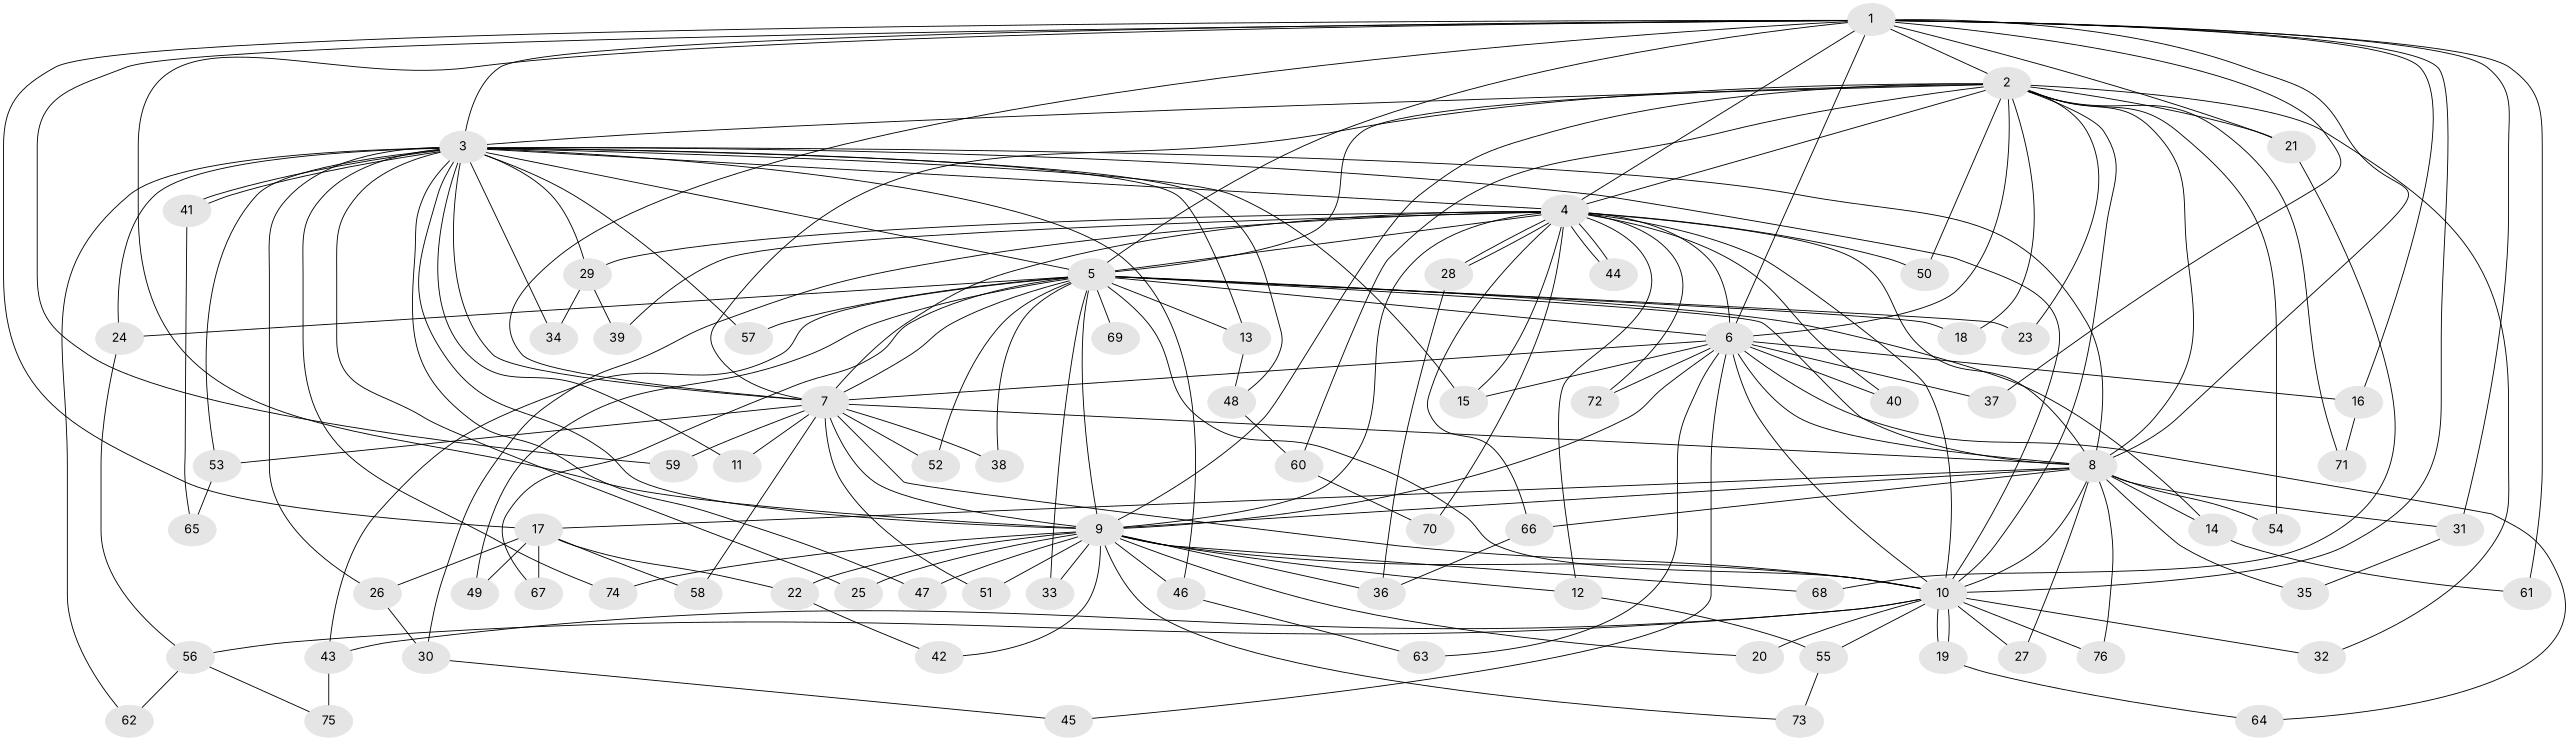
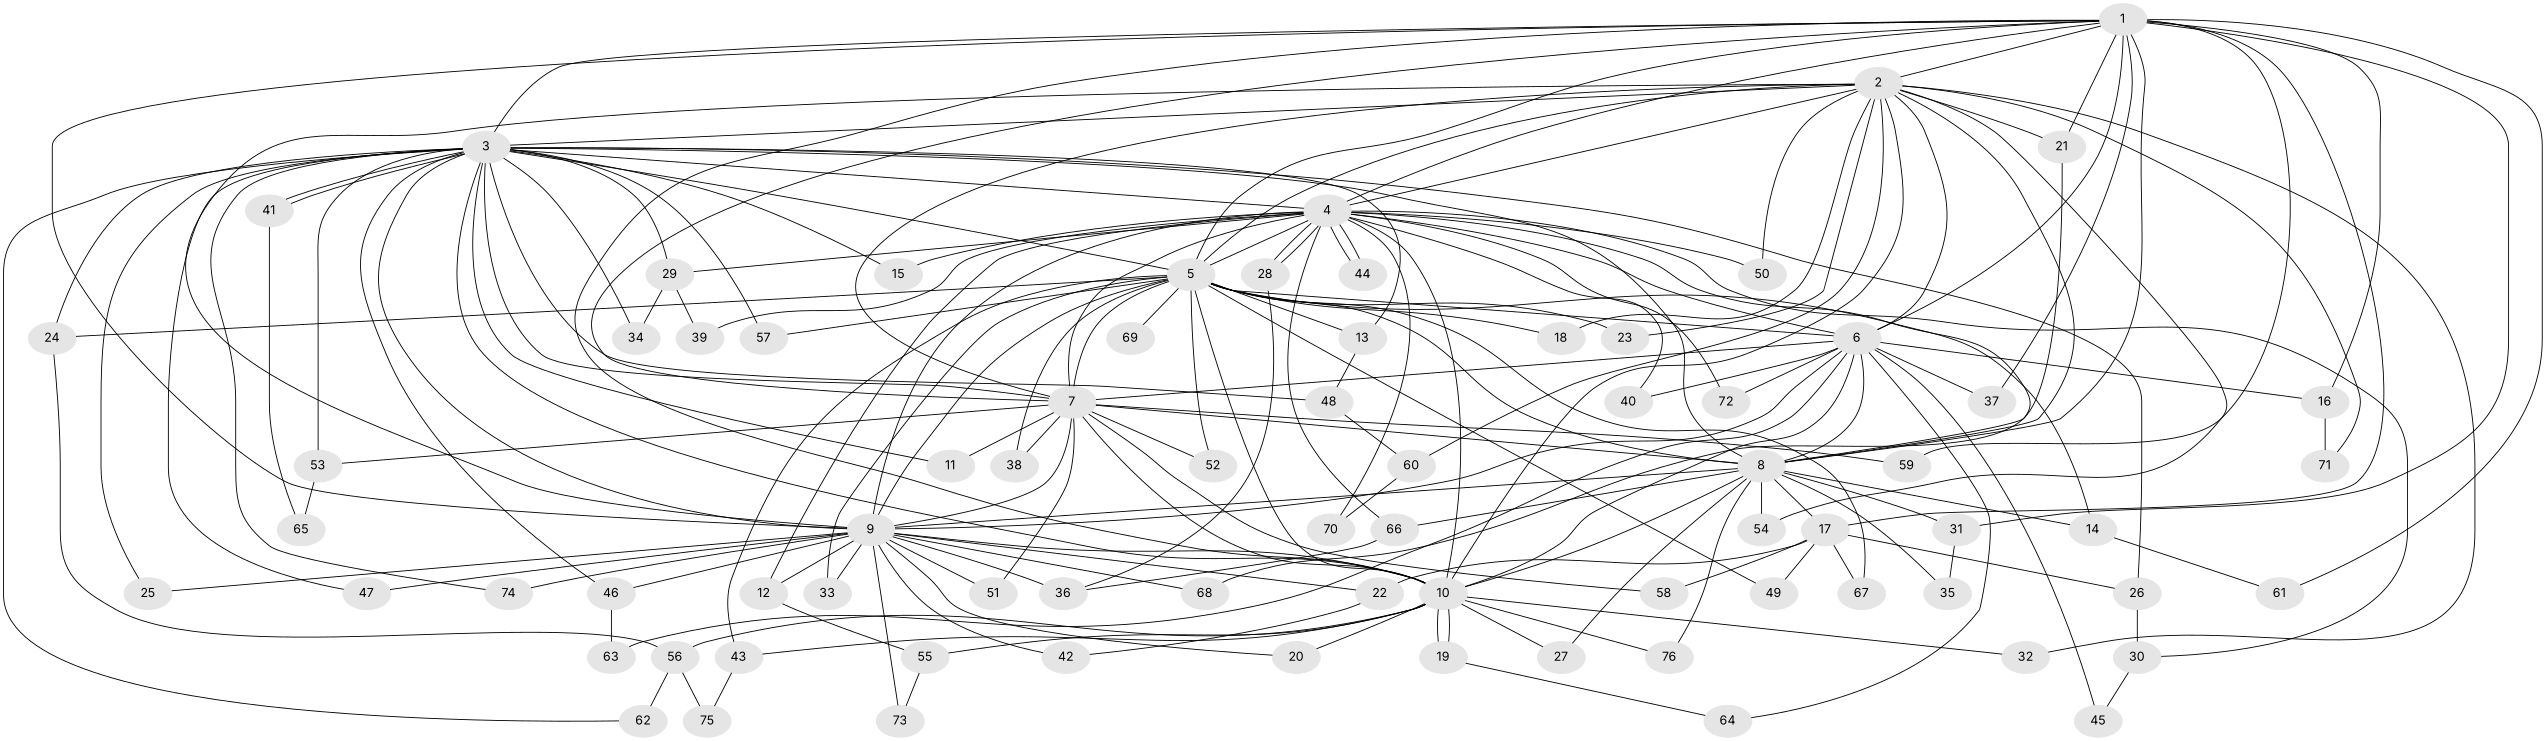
(1597, 370) -> none
